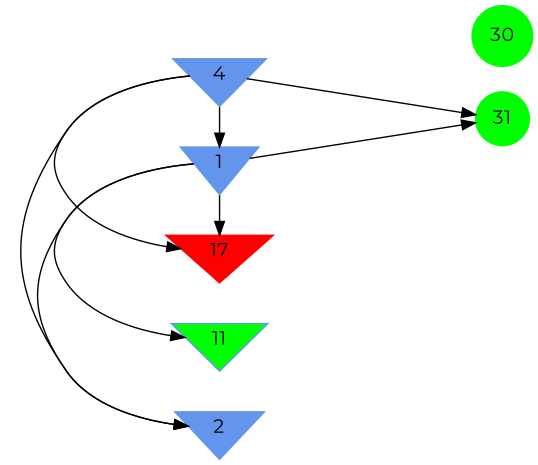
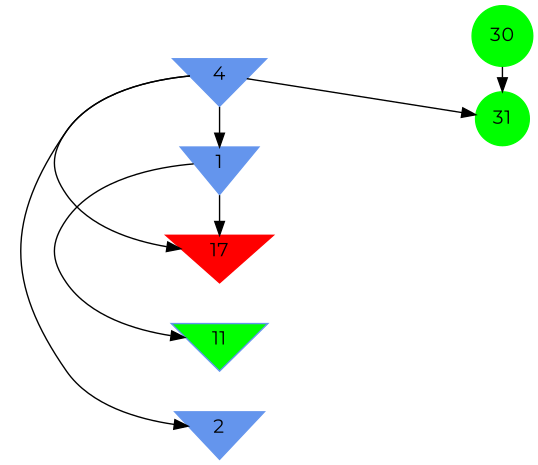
(356, 142) -> (502, 72)
(39, 285) -> none
